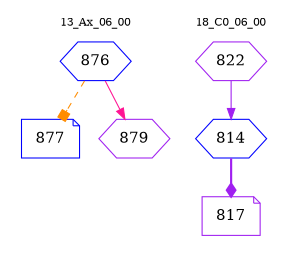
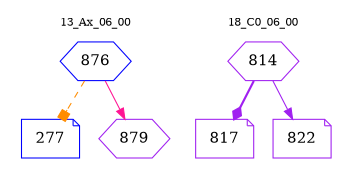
(231, 61) -> (302, 139)
(231, 95) -> (280, 95)
(51, 139) -> (51, 139)
(231, 139) -> (263, 61)
